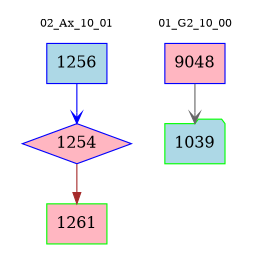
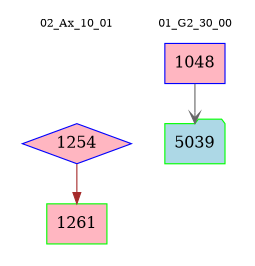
(195, 24) -> (195, 24)
(77, 63) -> none
(195, 63) -> (195, 63)
(195, 144) -> (195, 144)
